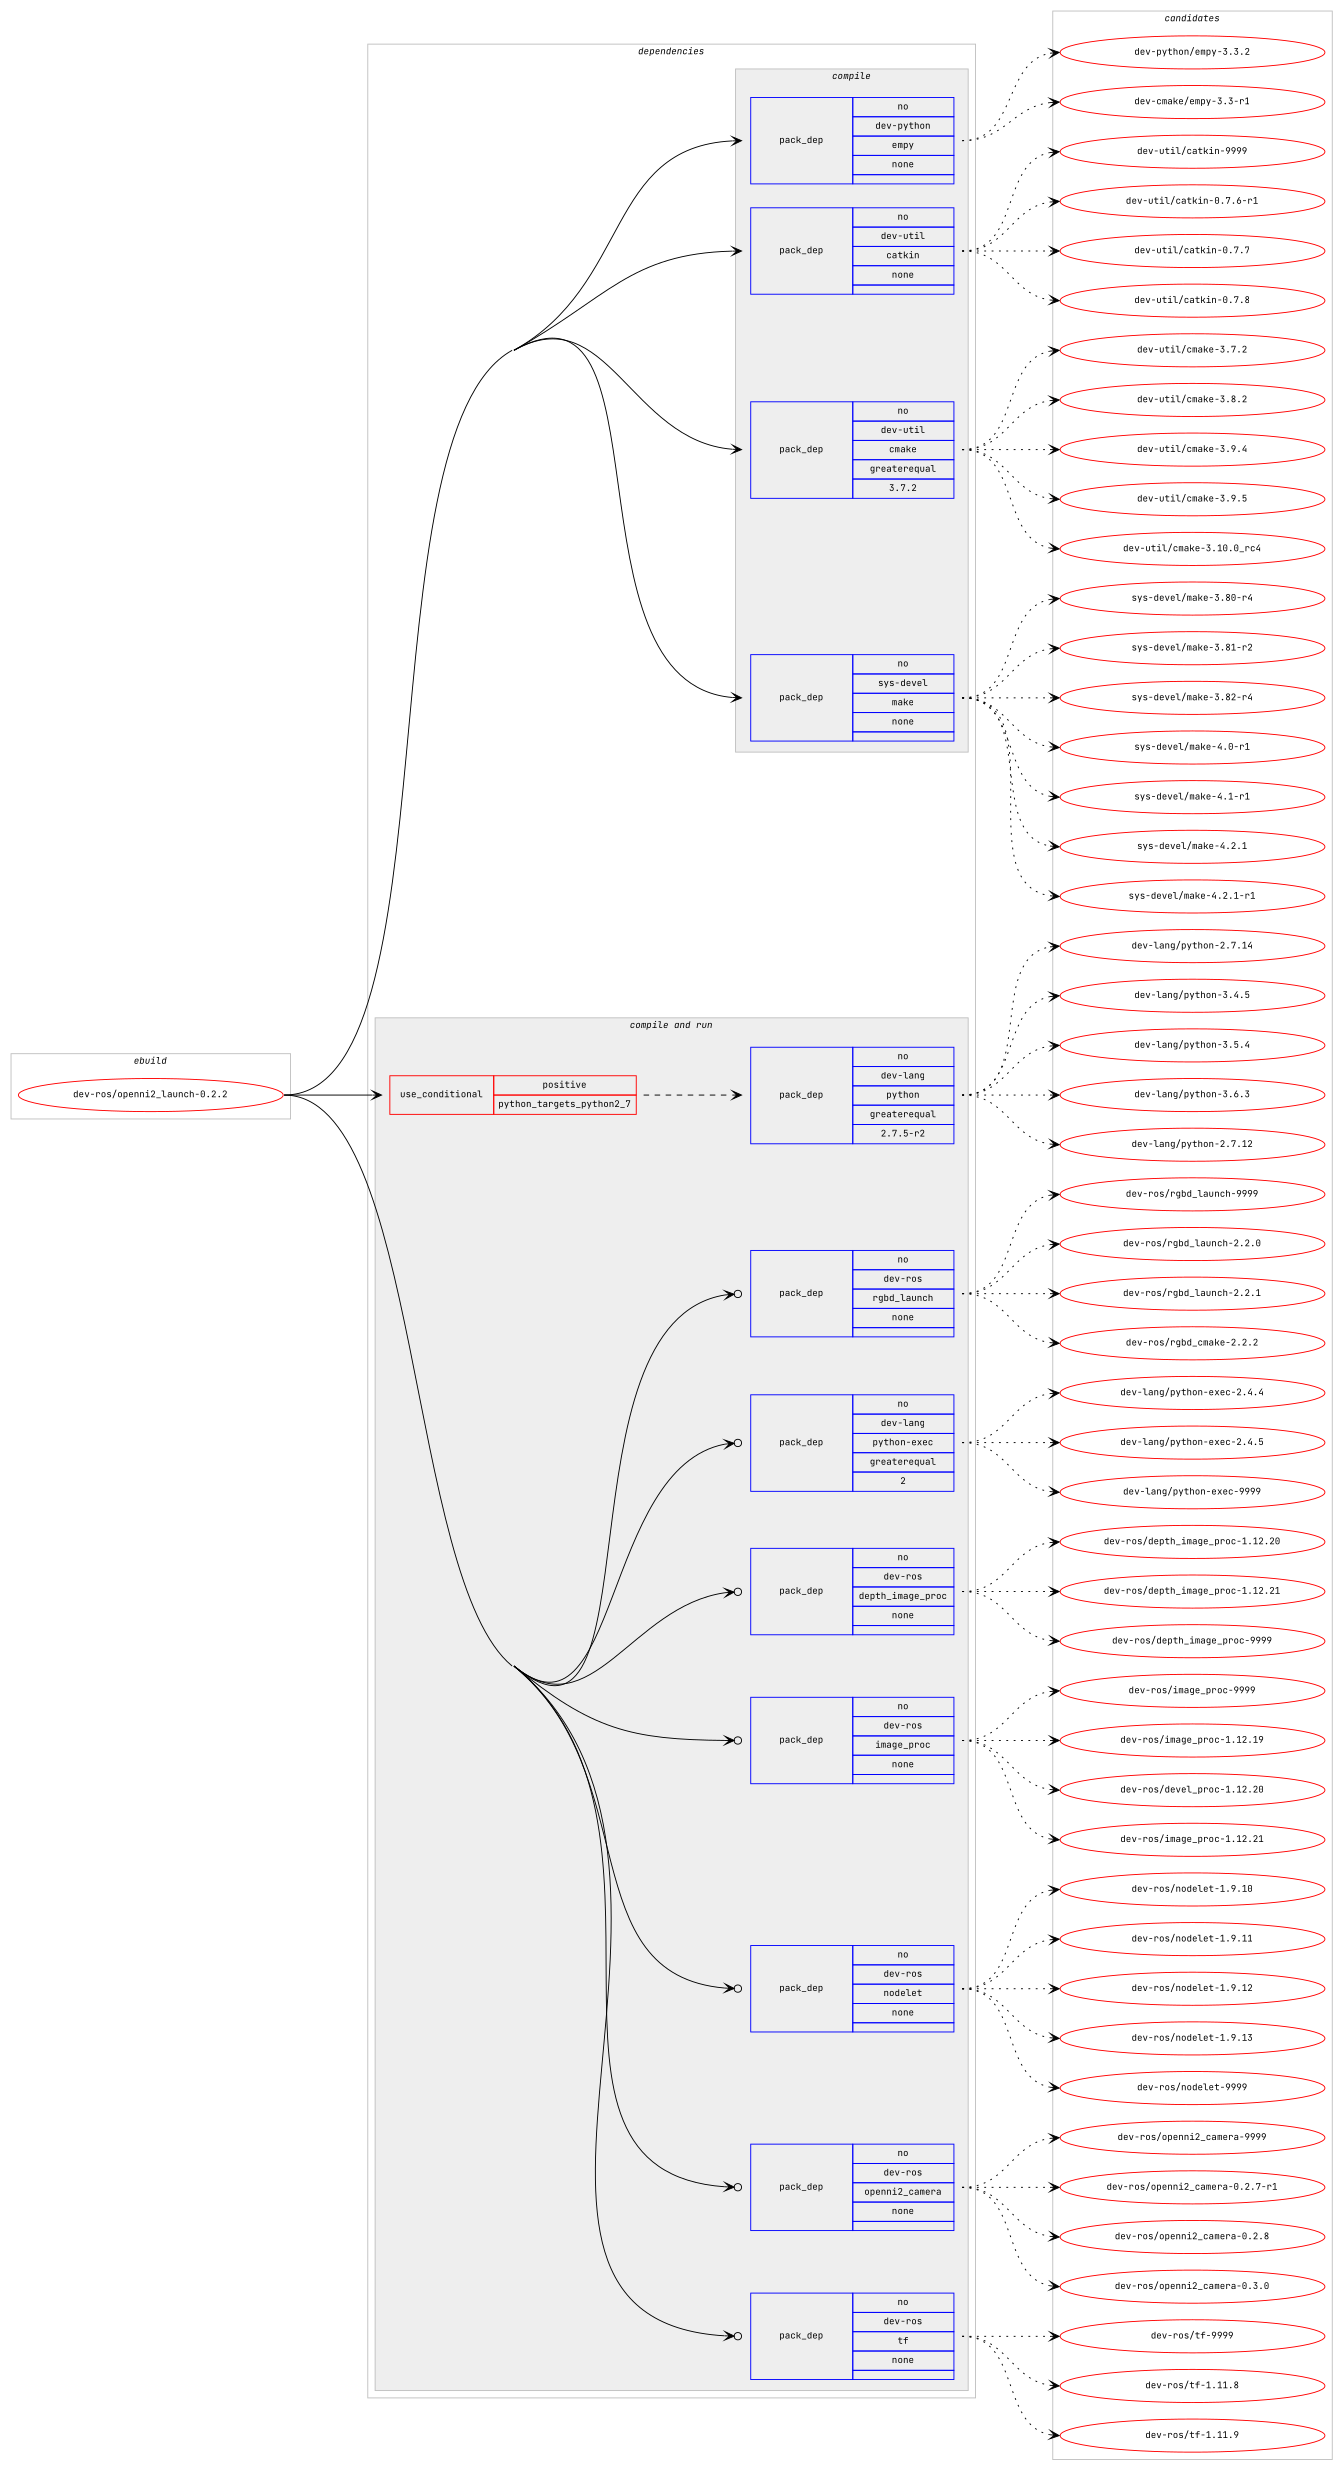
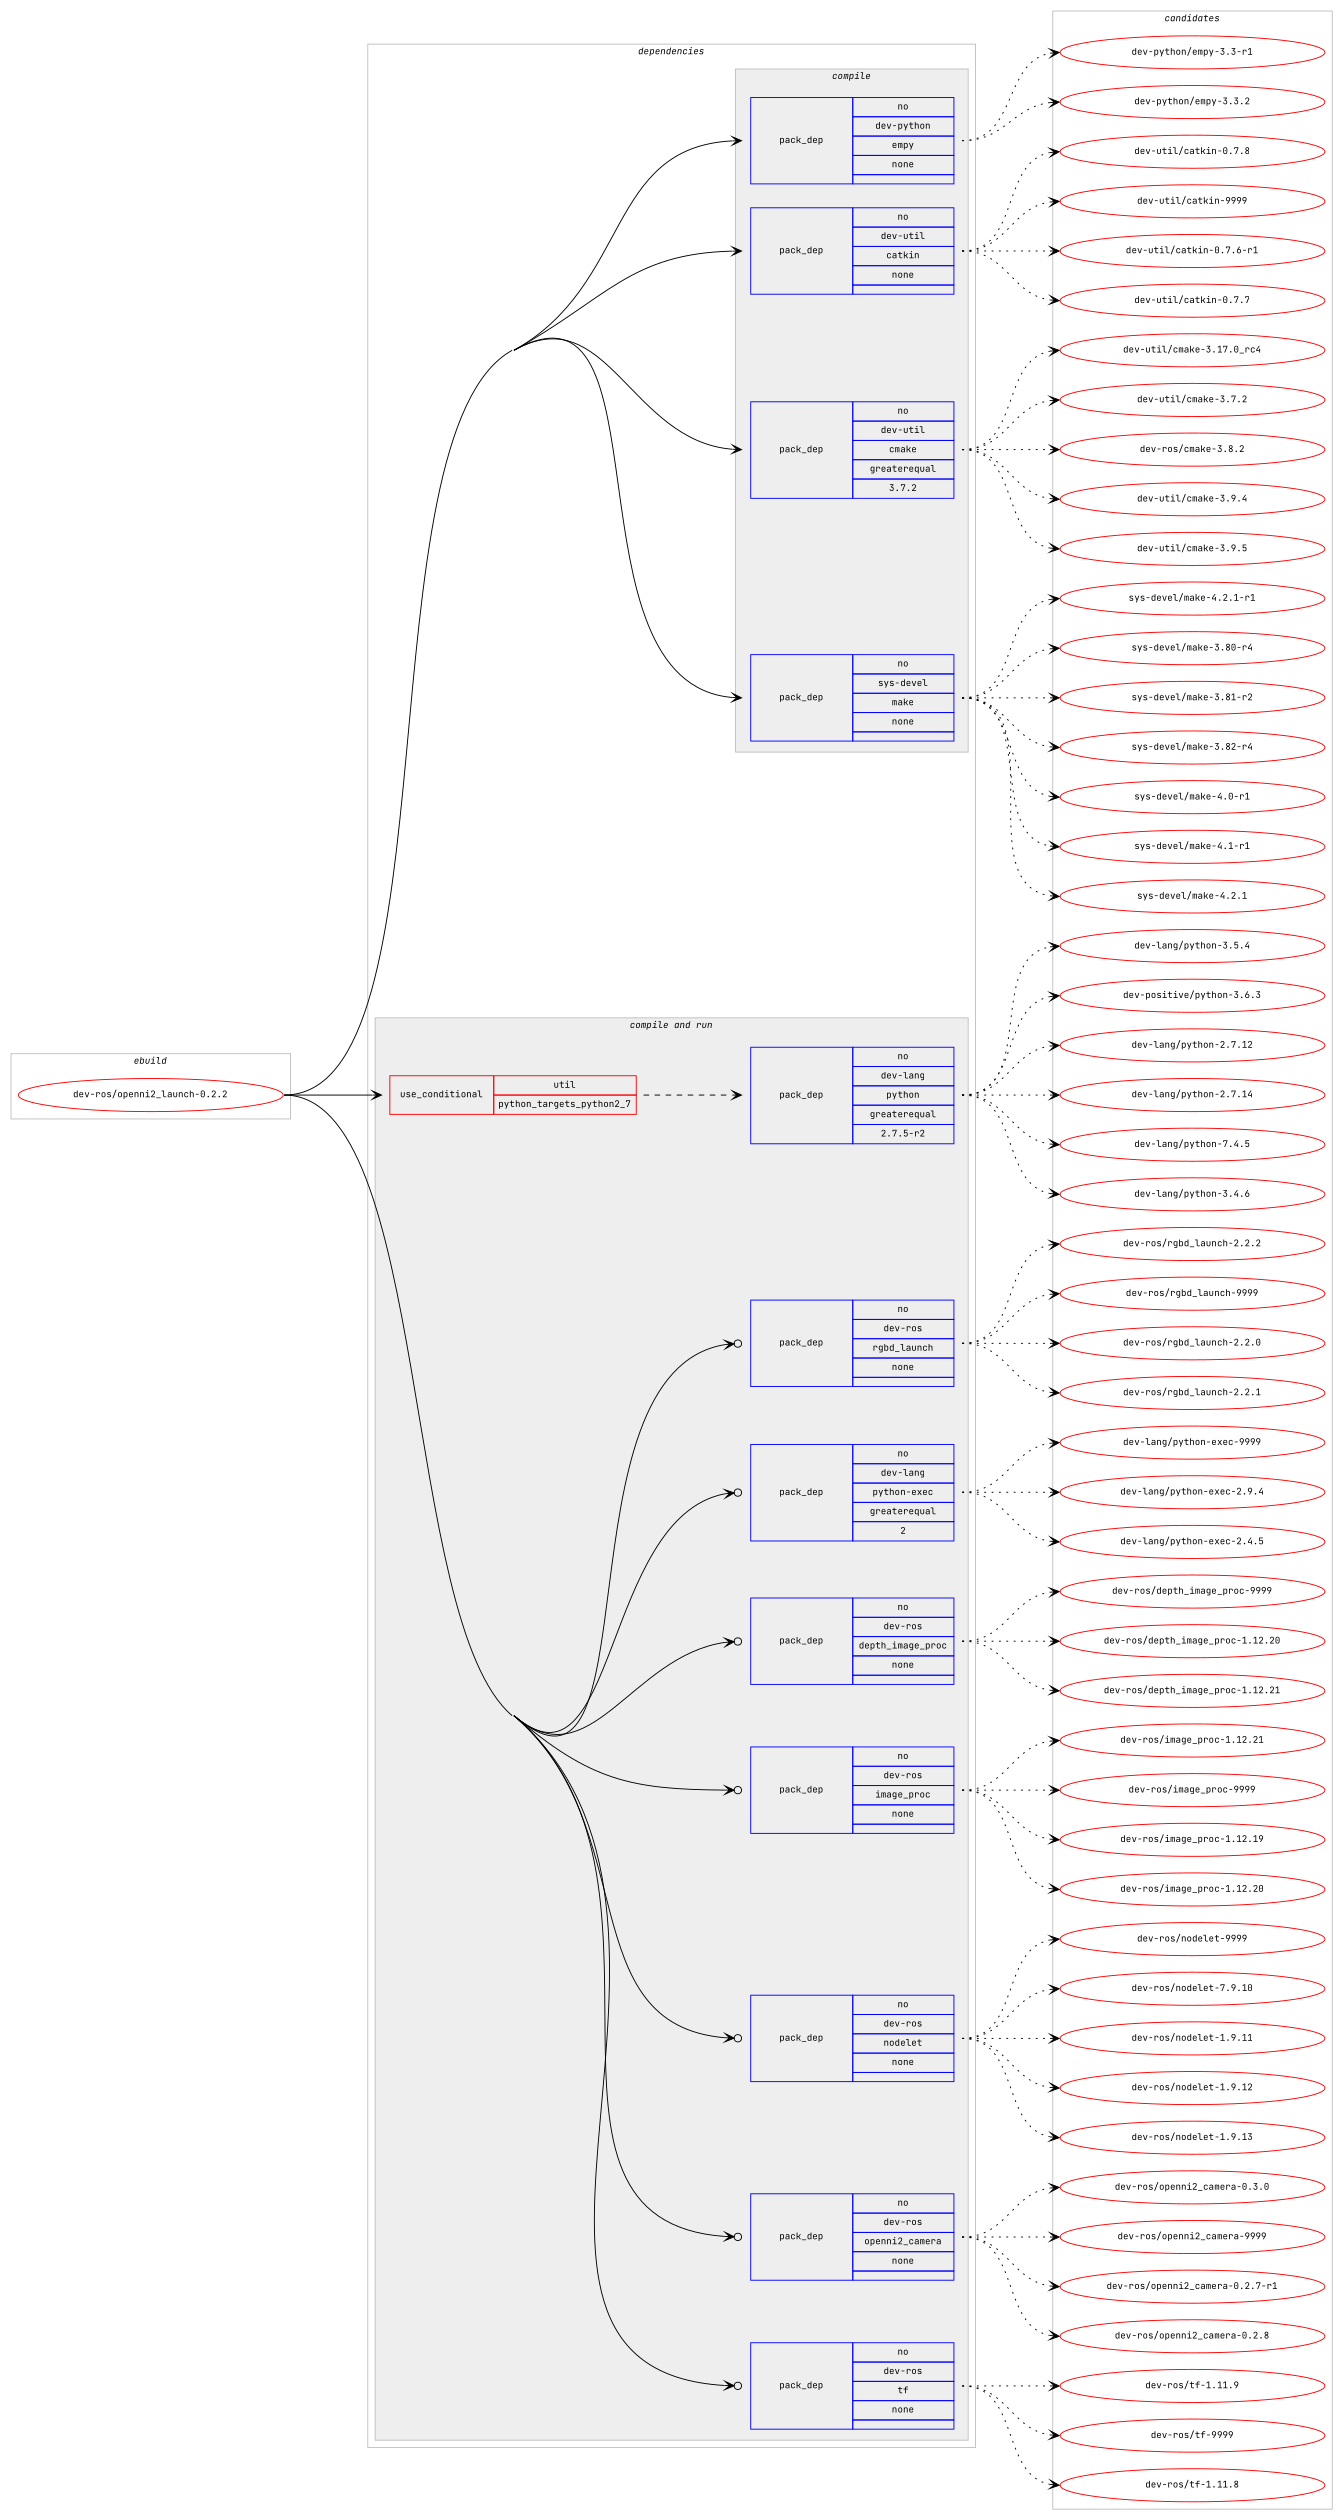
(1193, 102) -> (1193, 52)
(1193, 400) -> (1193, 450)
(1193, 549) -> (1193, 350)
(1193, 996) -> (1193, 1145)
(565, 1085) -> (565, 1085)
(1193, 1095) -> (1193, 996)
none -> (1193, 1194)
(1193, 1343) -> (1193, 1244)
(1193, 1393) -> (1193, 1492)
(1193, 1790) -> (1193, 1889)
(1193, 1889) -> (1193, 1989)
